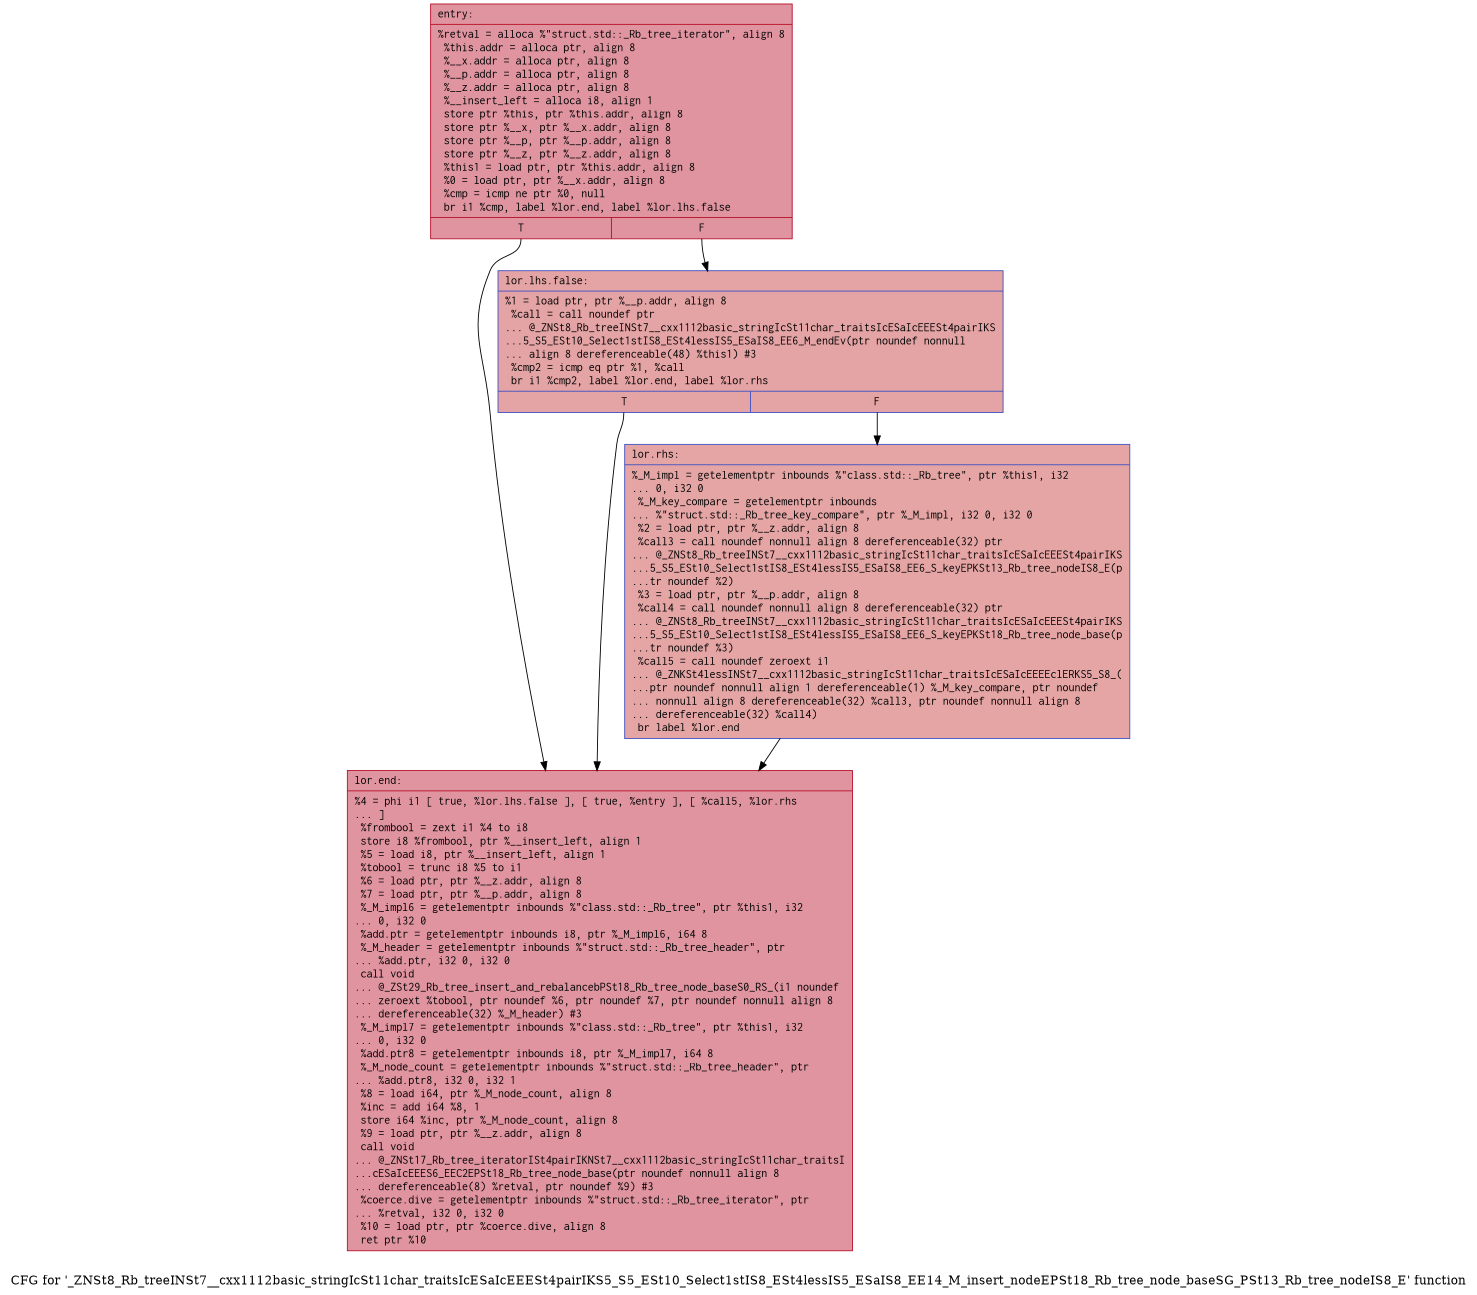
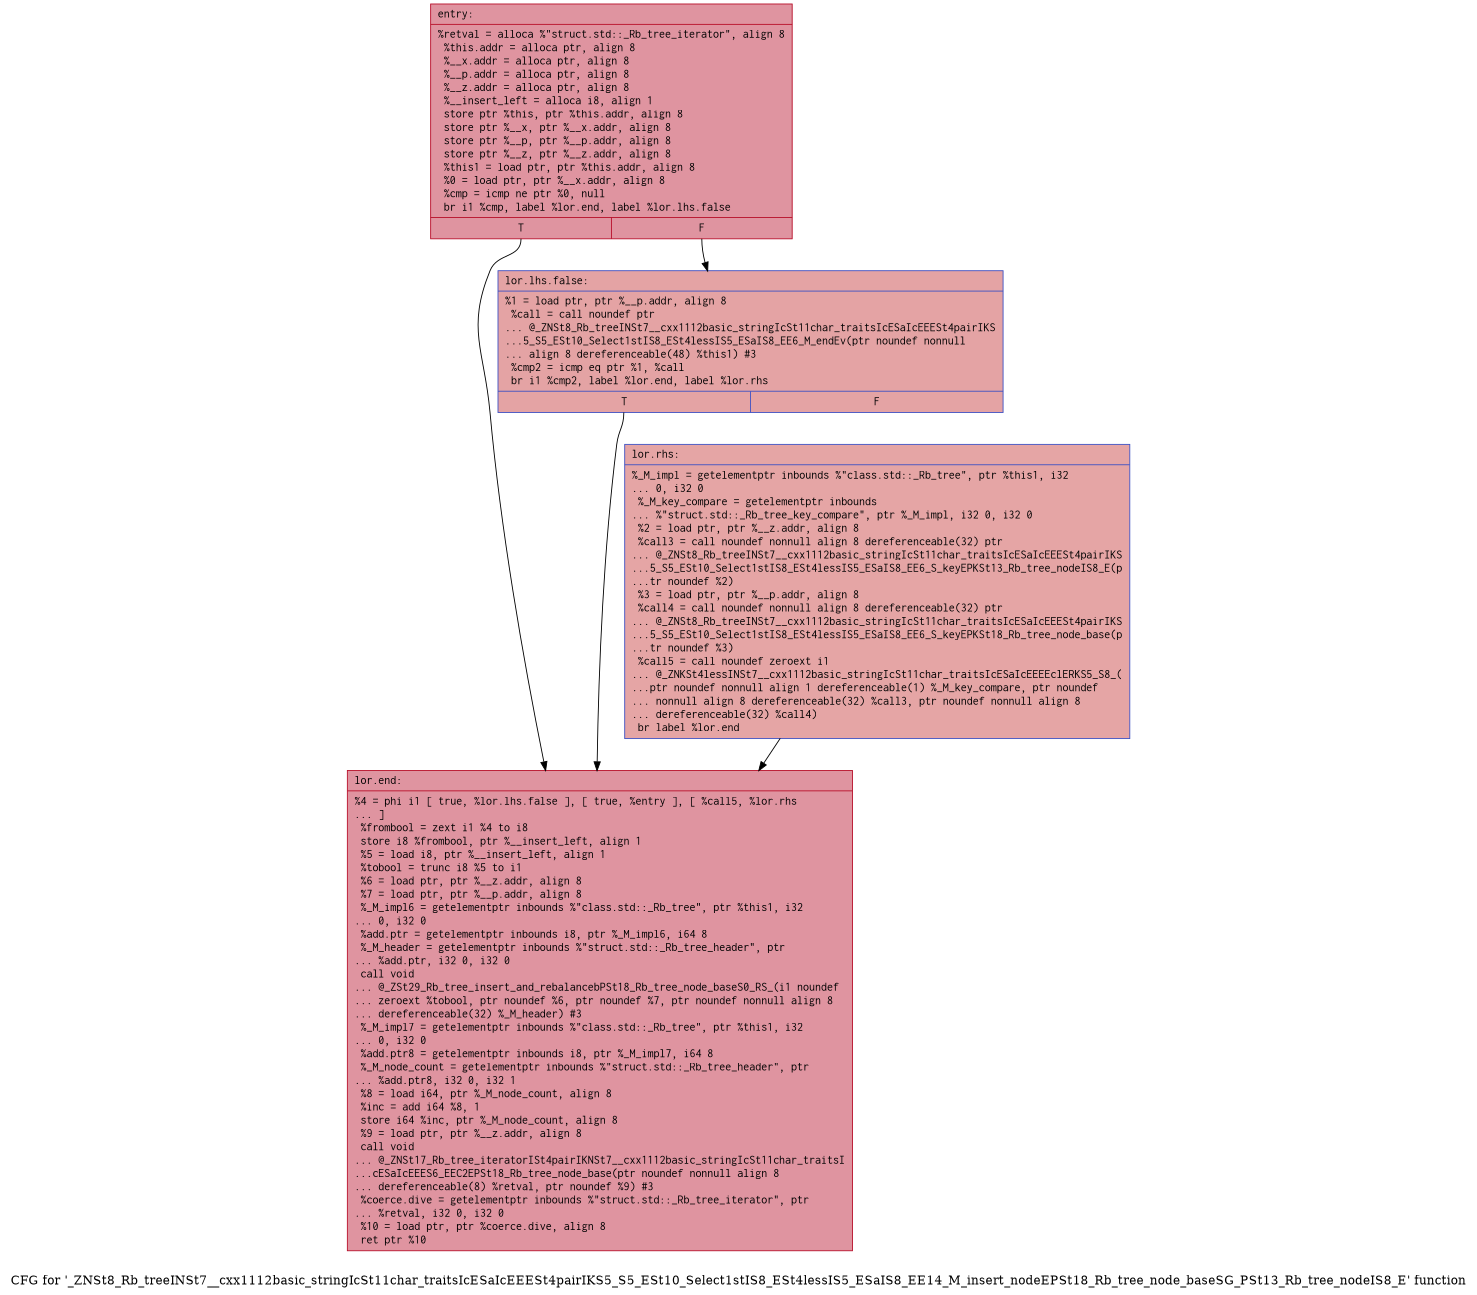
(877, 424) -> none
